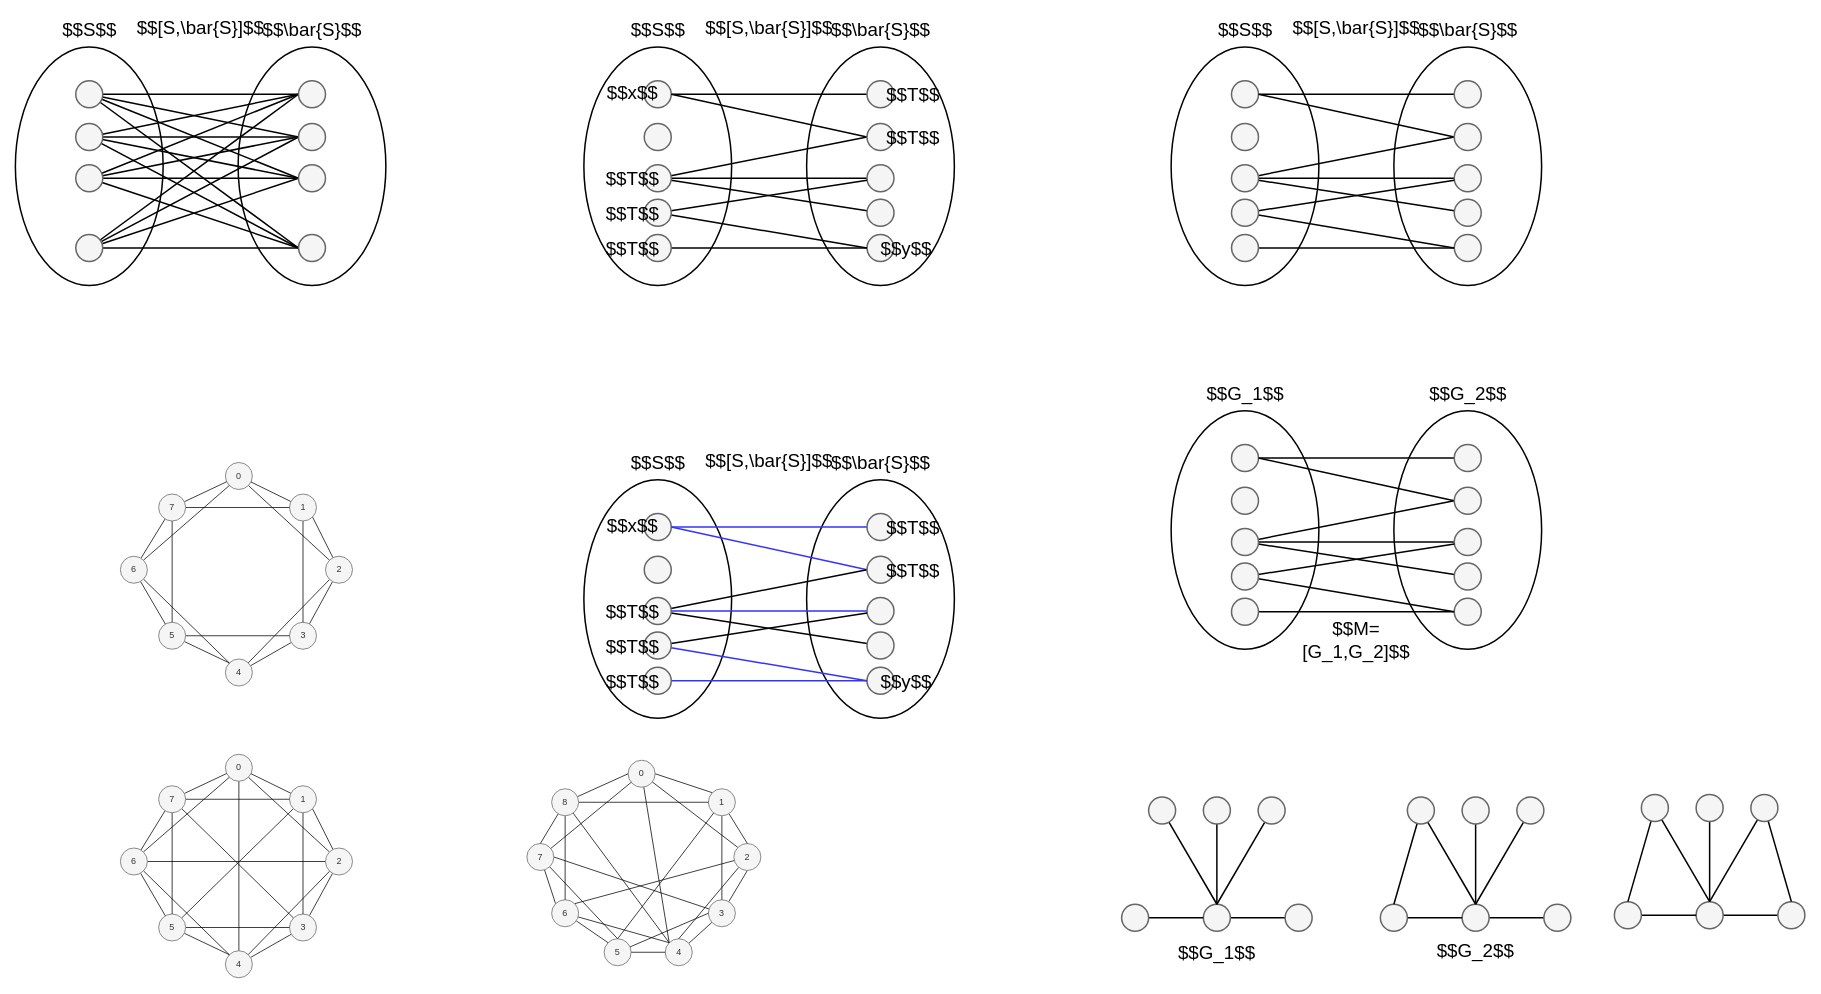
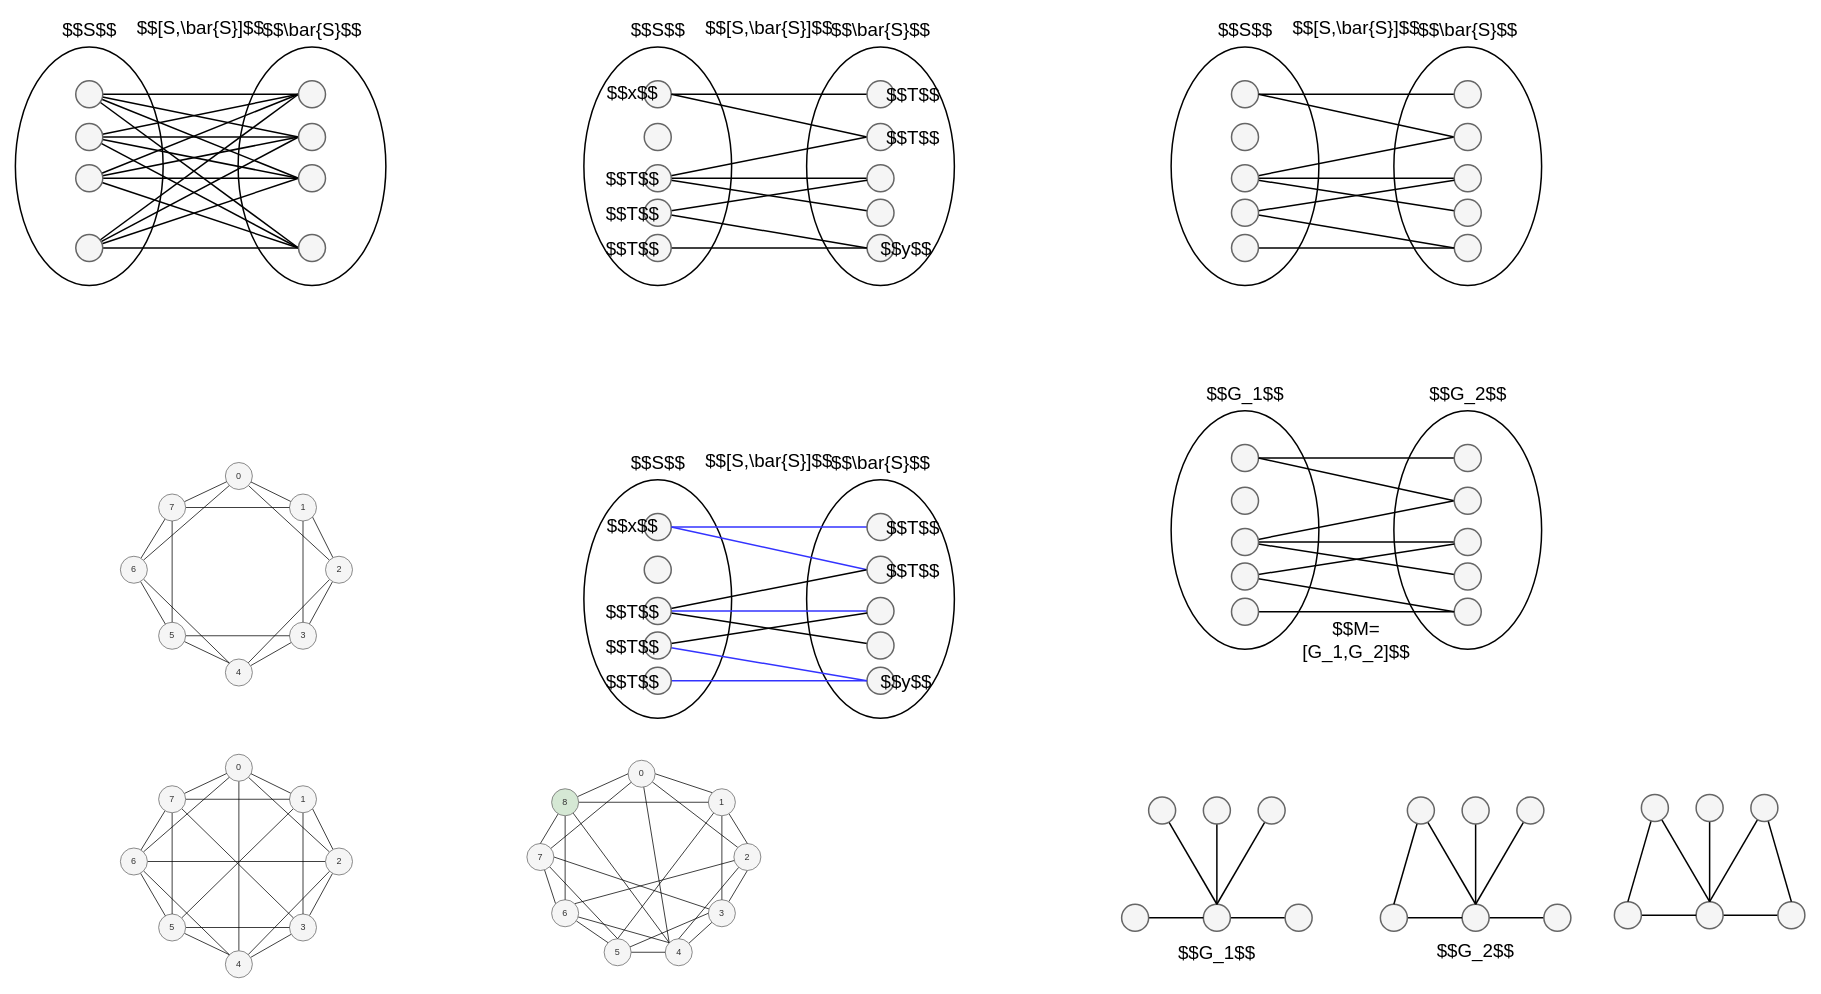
(565, 802) -> (565, 802)
